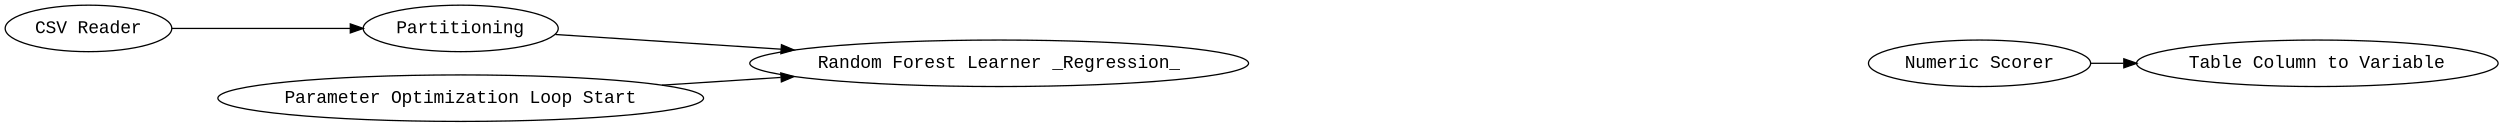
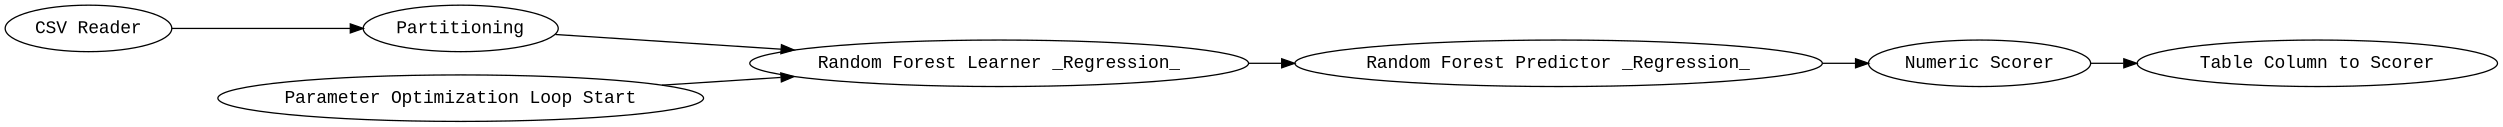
none -> (1559, 63)
(2317, 63) -> (2317, 63)
